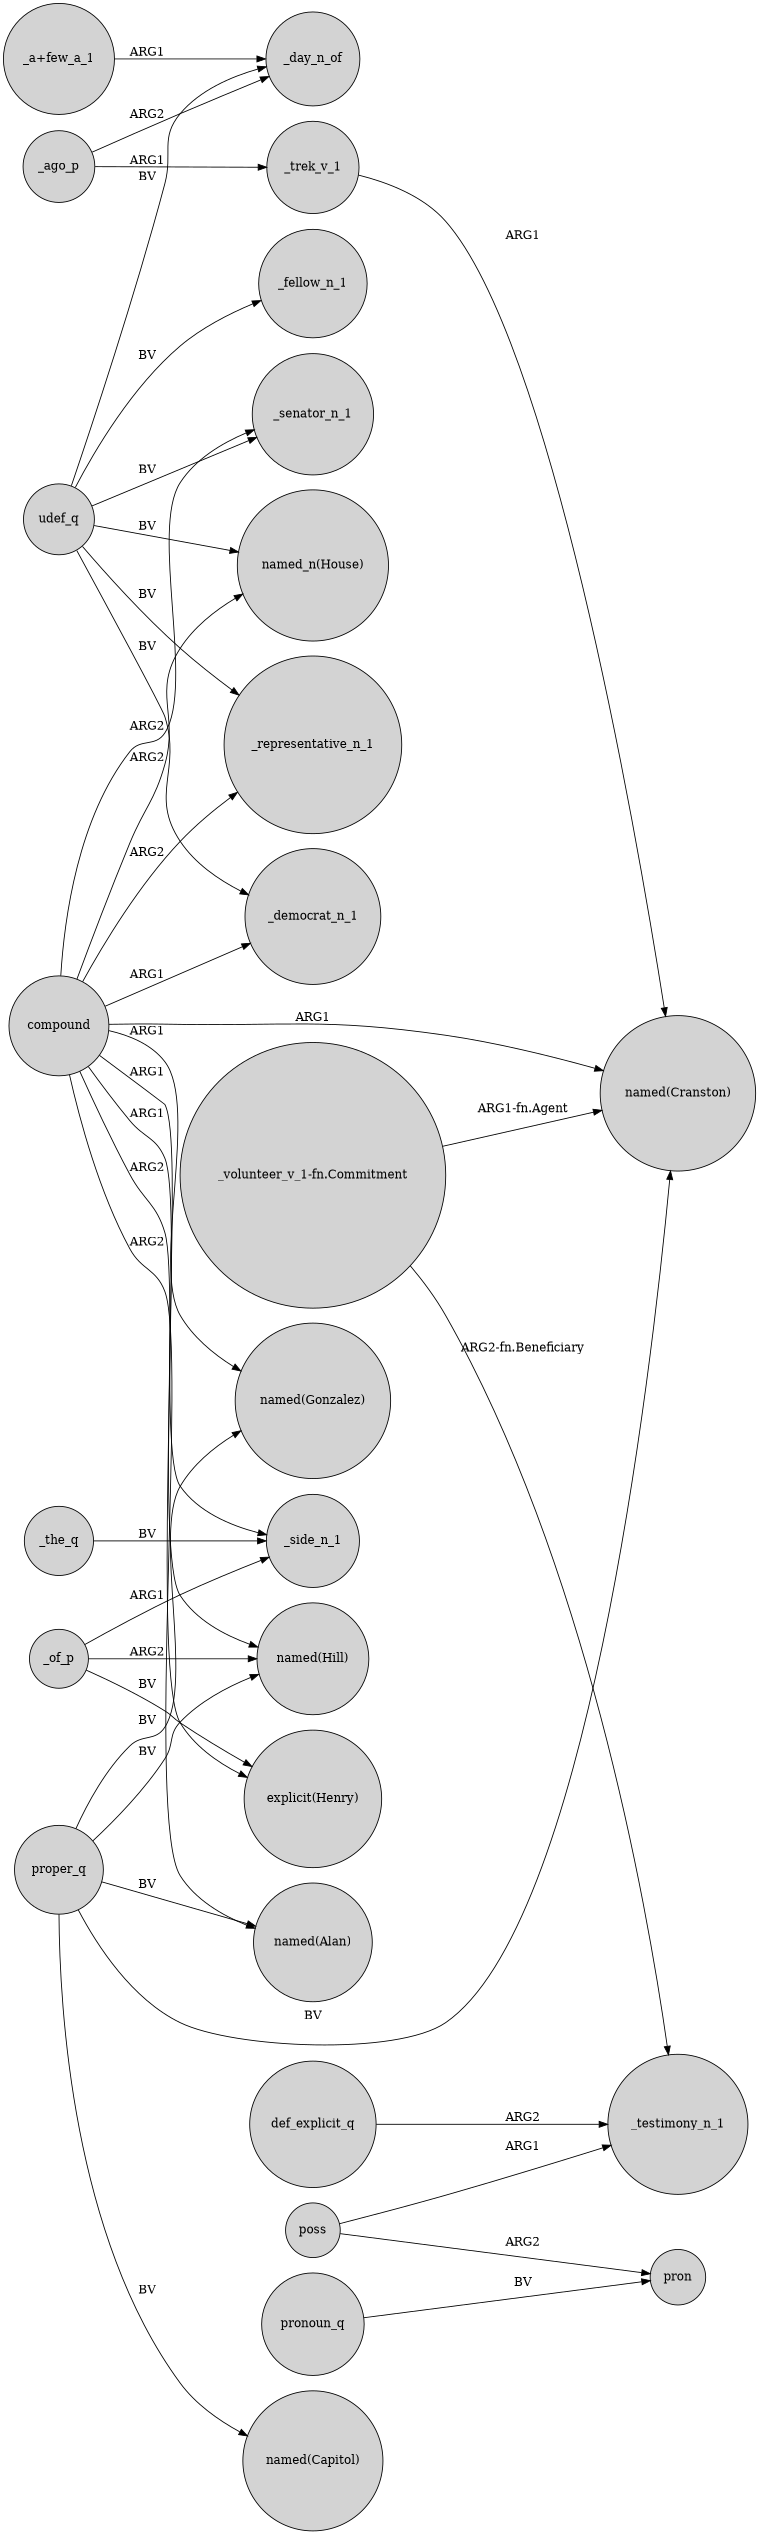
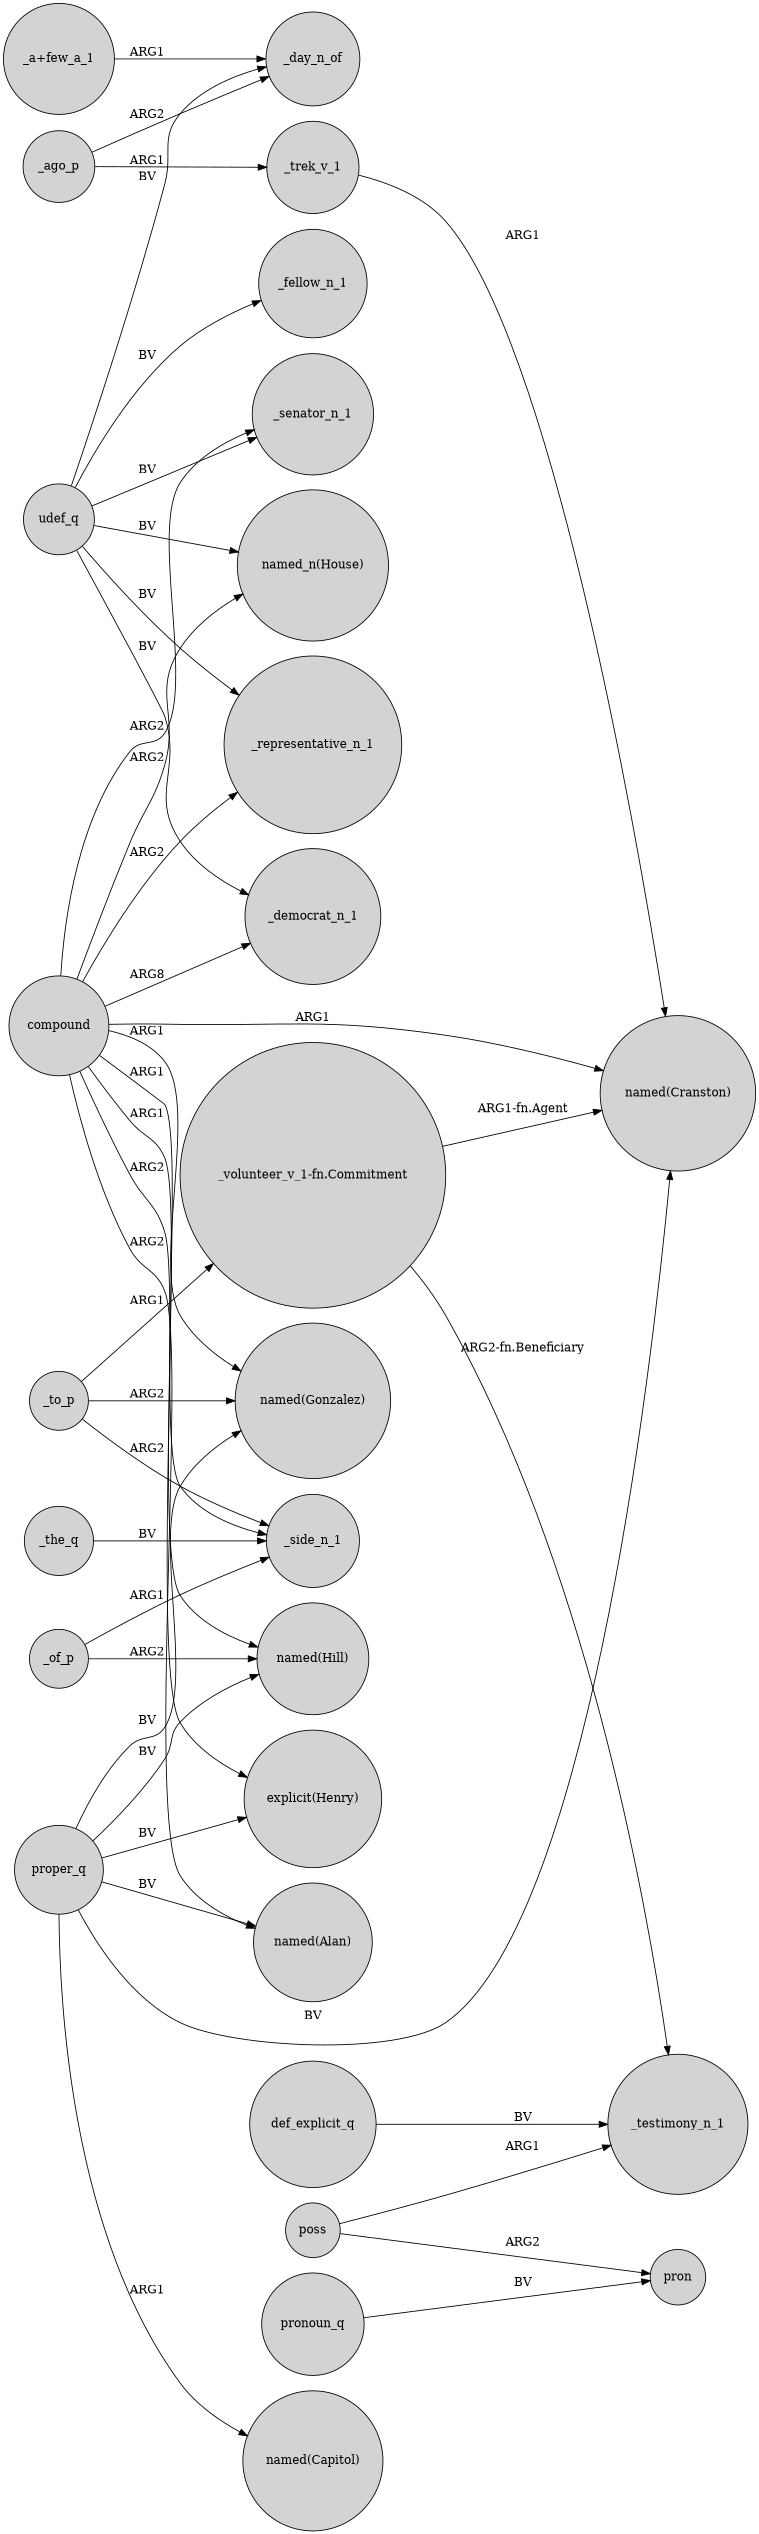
(147, 975) -> (147, 975)
none -> (59, 1401)
(160, 1708) -> (163, 1841)
(523, 2118) -> (523, 2118)
(147, 2290) -> (147, 2290)
